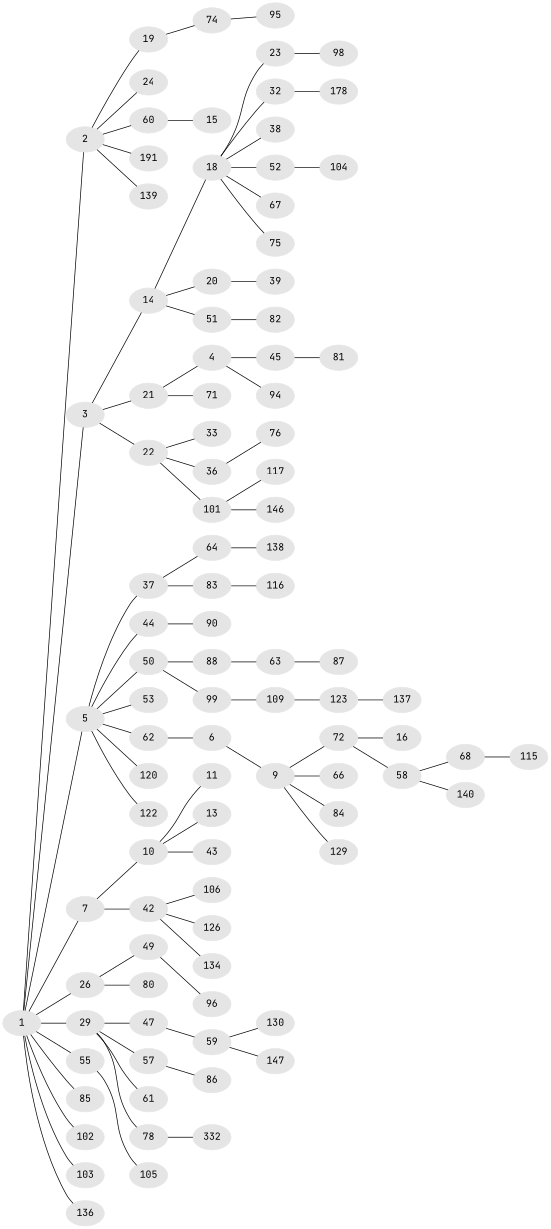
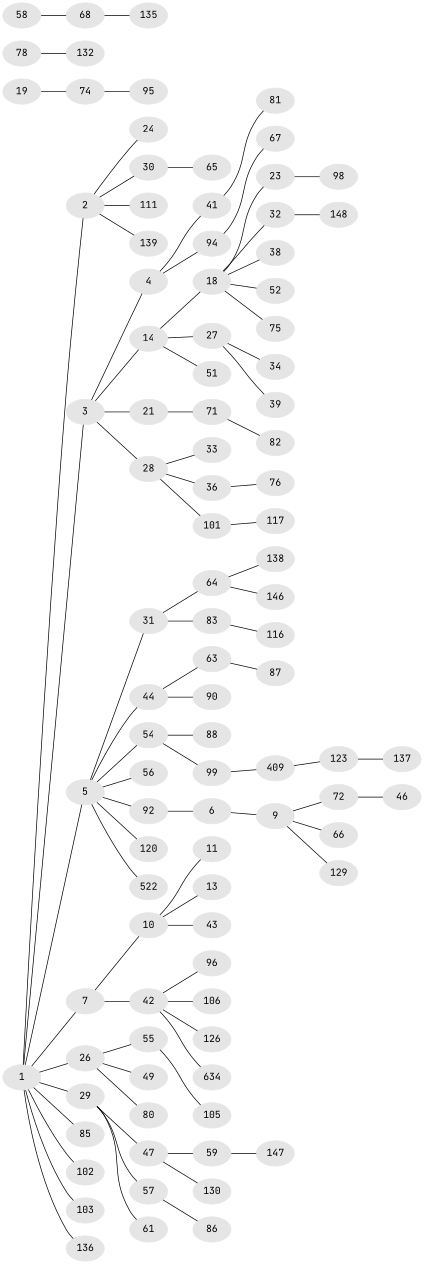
(114, 88) -> none
(339, 92) -> (339, 215)
(149, 120) -> (149, 168)
(212, 120) -> (212, 168)
(149, 158) -> (149, 206)
(339, 168) -> none
(244, 187) -> (244, 191)
(212, 282) -> (212, 336)
(244, 320) -> (244, 427)
(275, 358) -> (212, 206)
none -> (275, 367)
(180, 377) -> (117, 347)
(149, 453) -> (149, 469)
(244, 510) -> (244, 590)
(149, 586) -> (149, 621)
(149, 662) -> (149, 735)
(244, 662) -> (180, 678)
(149, 700) -> (149, 773)
(275, 700) -> (275, 768)
(149, 738) -> (149, 811)
(402, 738) -> (402, 797)
(370, 757) -> none
(529, 757) -> (149, 15)
(465, 795) -> none
(149, 814) -> (149, 887)
(339, 814) -> none
(212, 966) -> (212, 1077)
(180, 976) -> (180, 982)
(244, 1033) -> (180, 1172)
(54, 1042) -> (117, 1049)
(117, 1080) -> none
(212, 1137) -> (85, 54)
